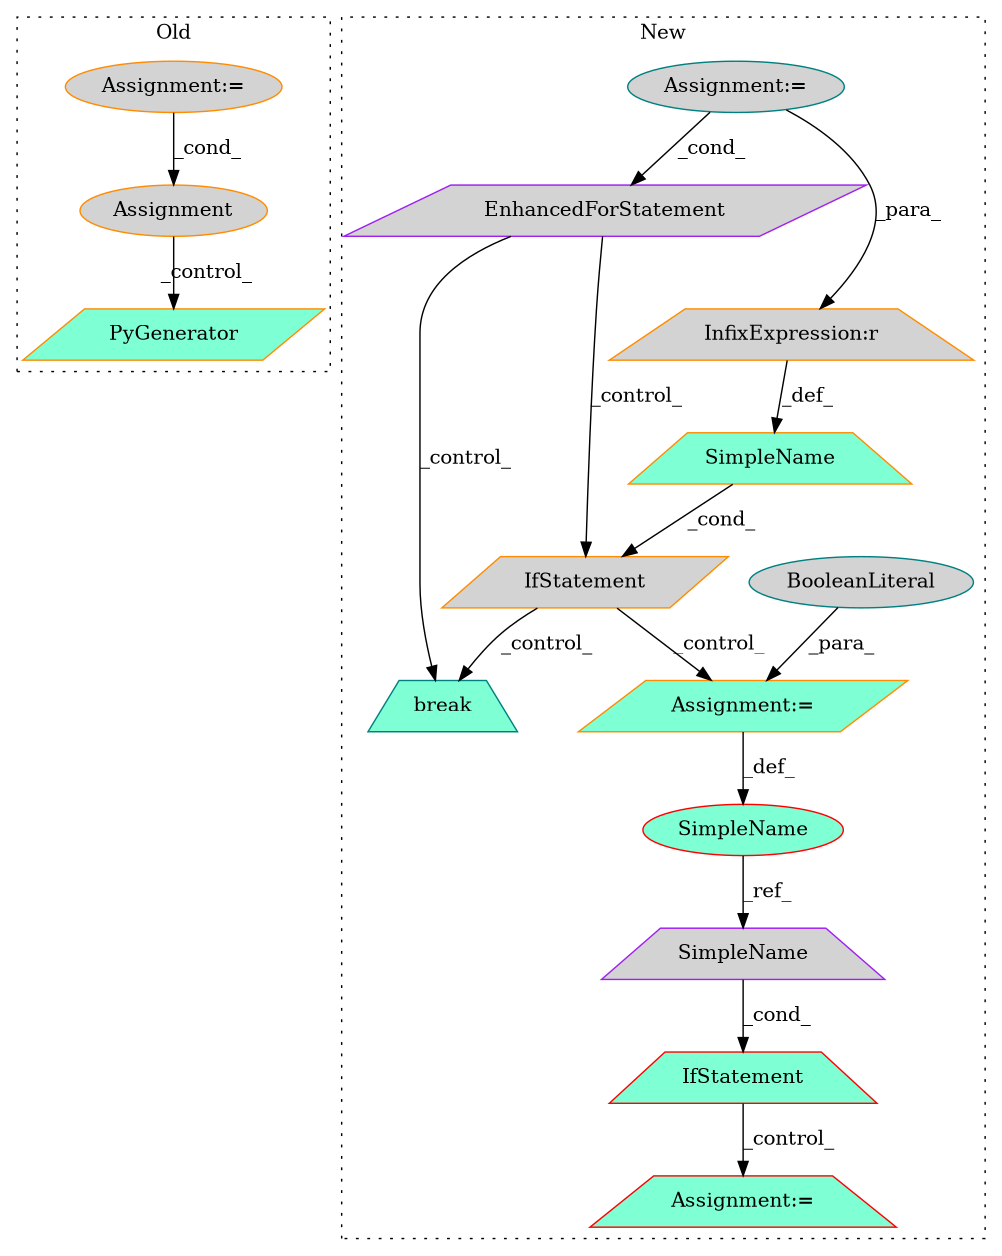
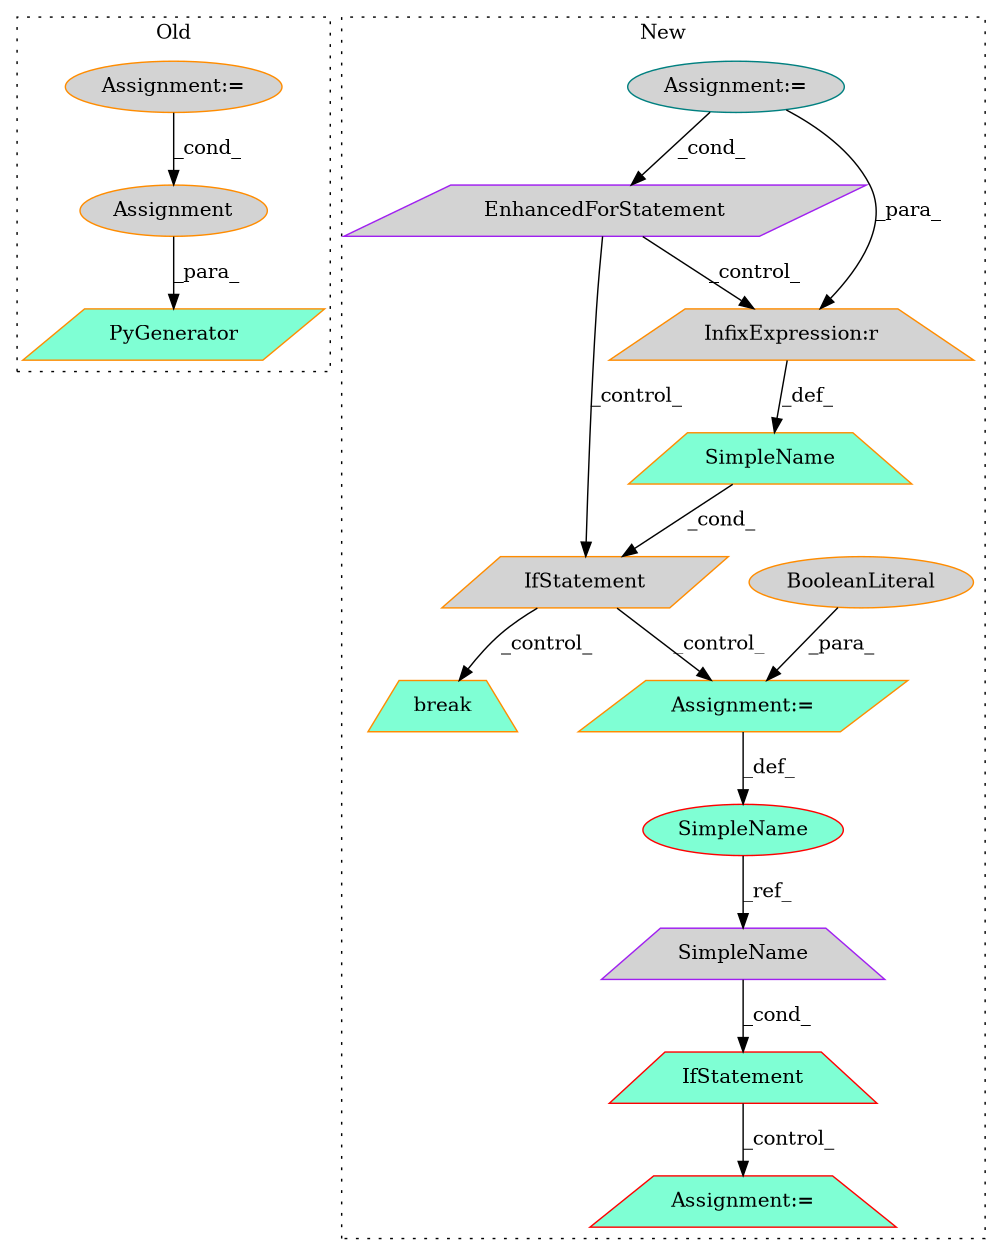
(206, 273) -> (206, 273)
(420, 430) -> (692, 269)
(861, 582) -> (861, 582)
(443, 706) -> (443, 706)
